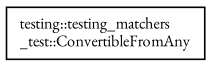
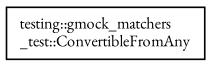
(106, 33) -> (106, 33)
